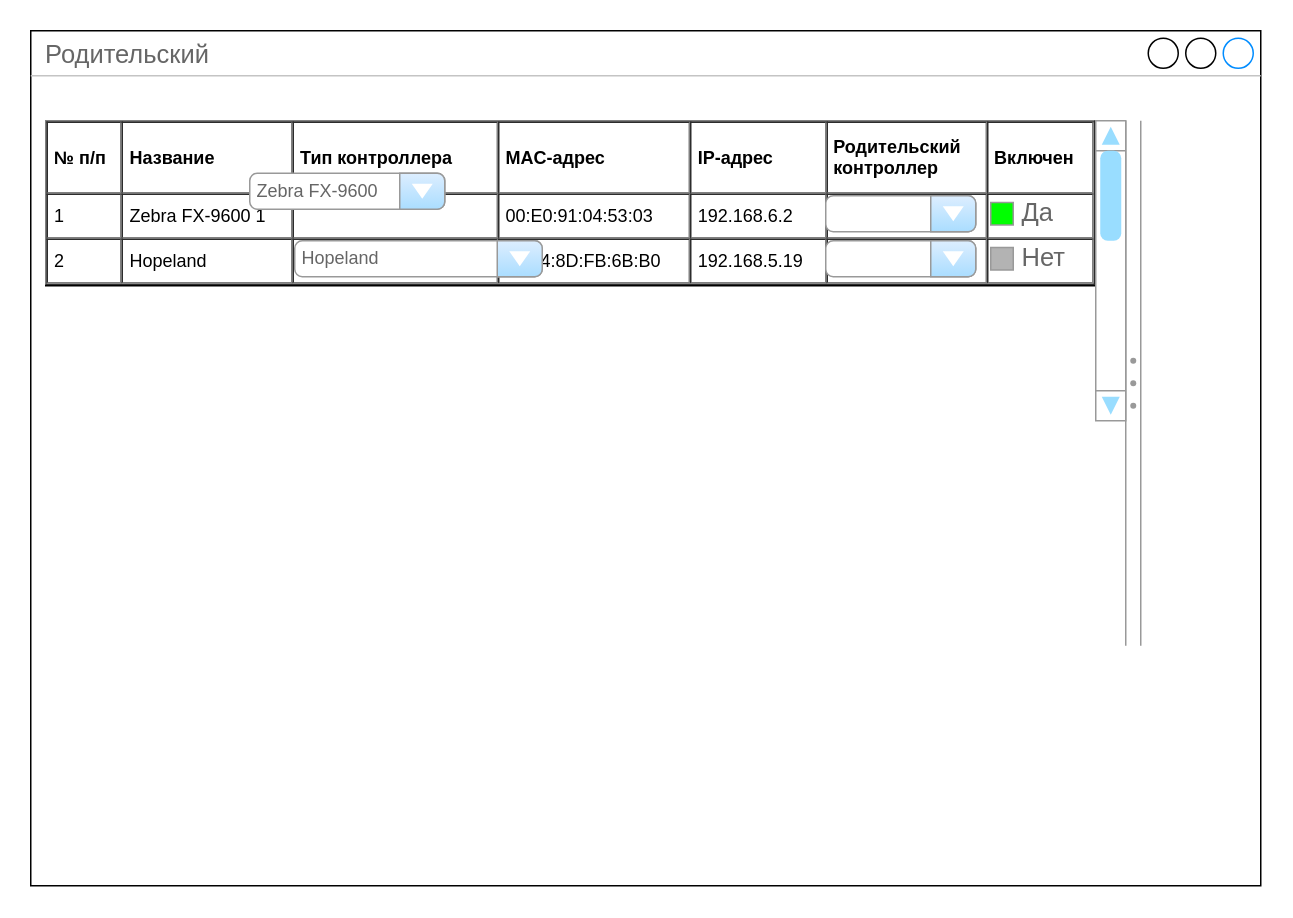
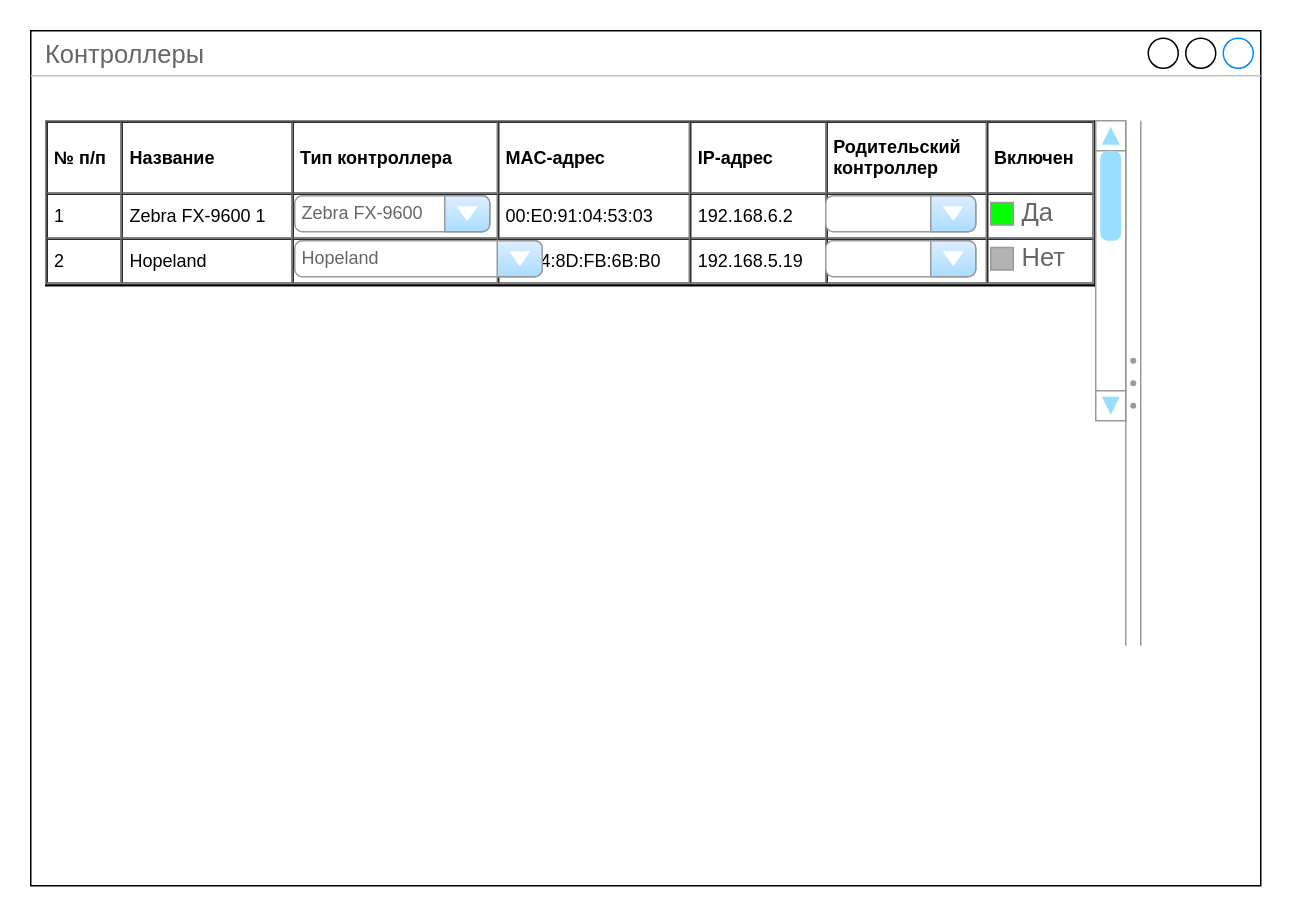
(131, 57) -> (124, 57)
(347, 191) -> (392, 214)
